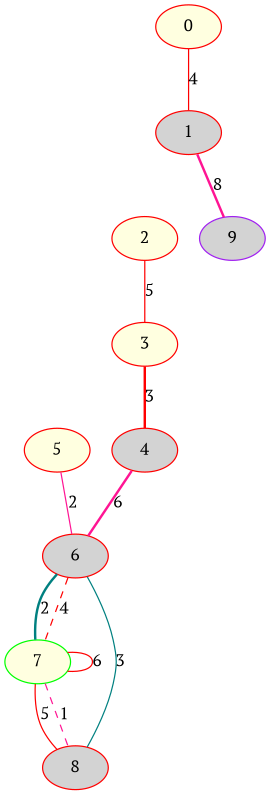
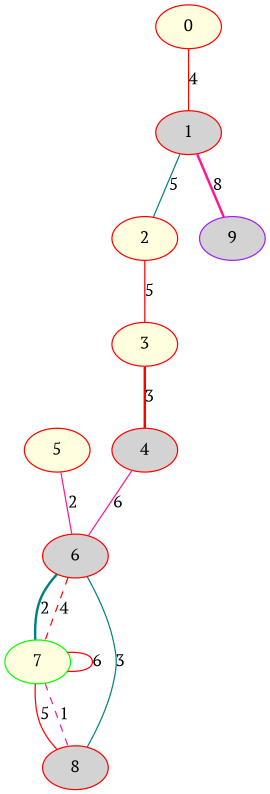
none -> (167, 186)
(110, 503) -> (110, 503)
